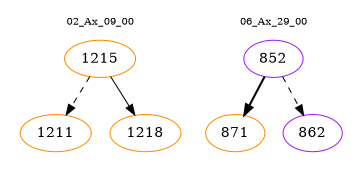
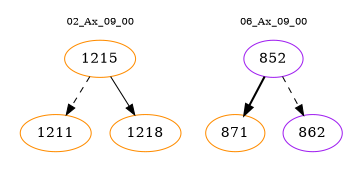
(274, 22) -> (274, 22)
